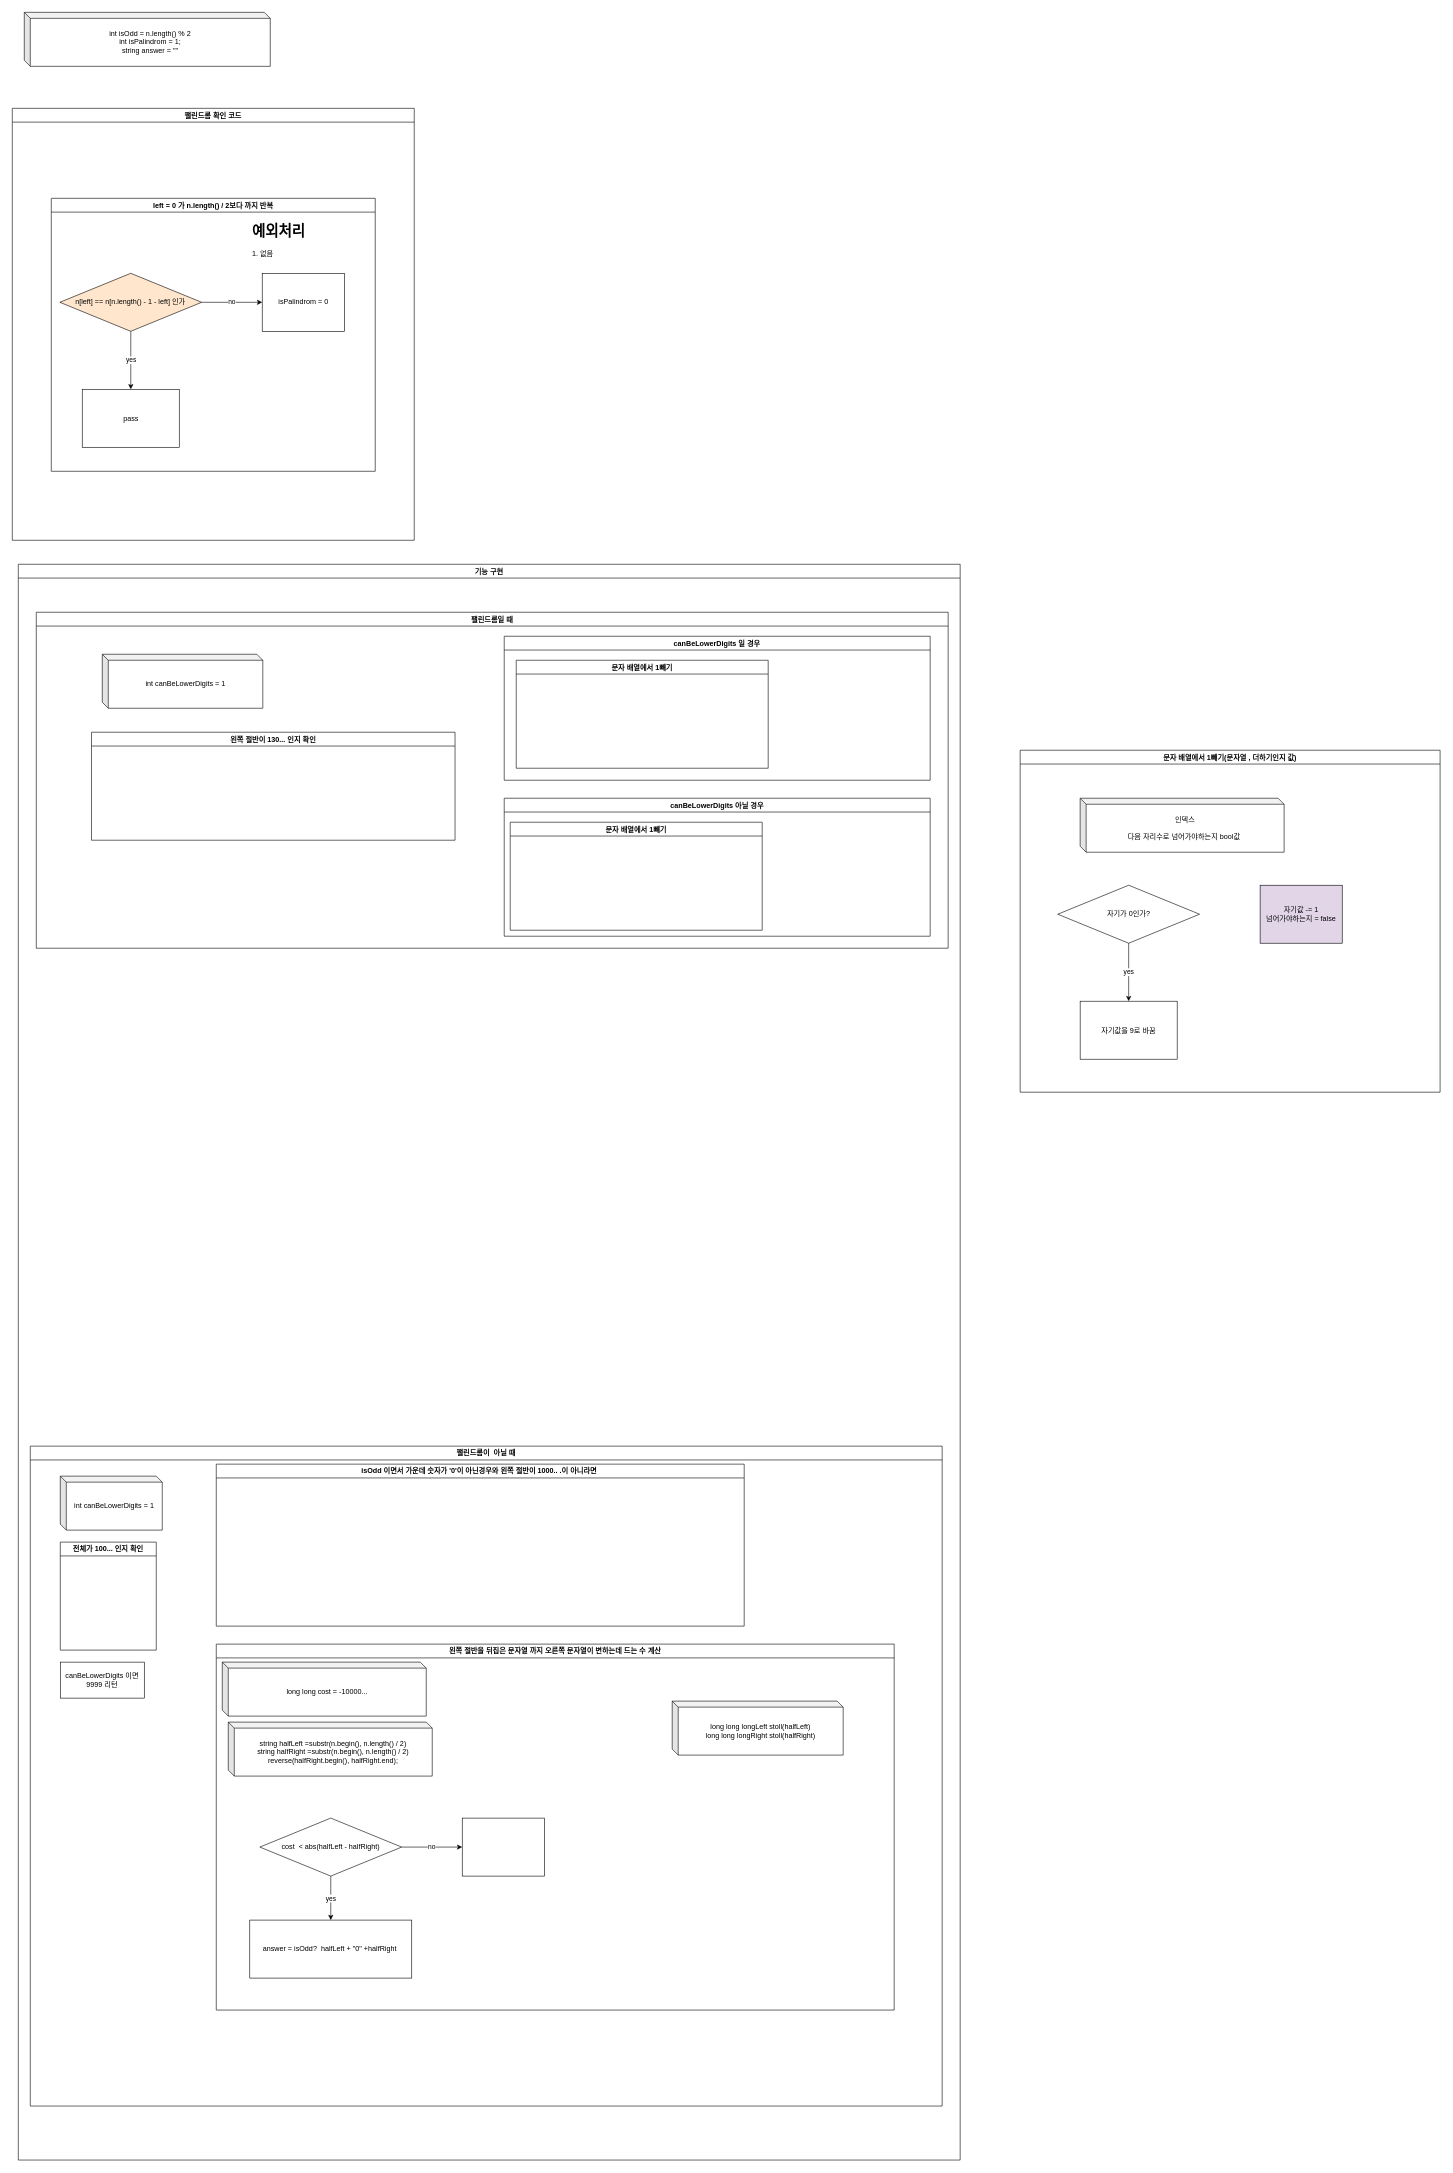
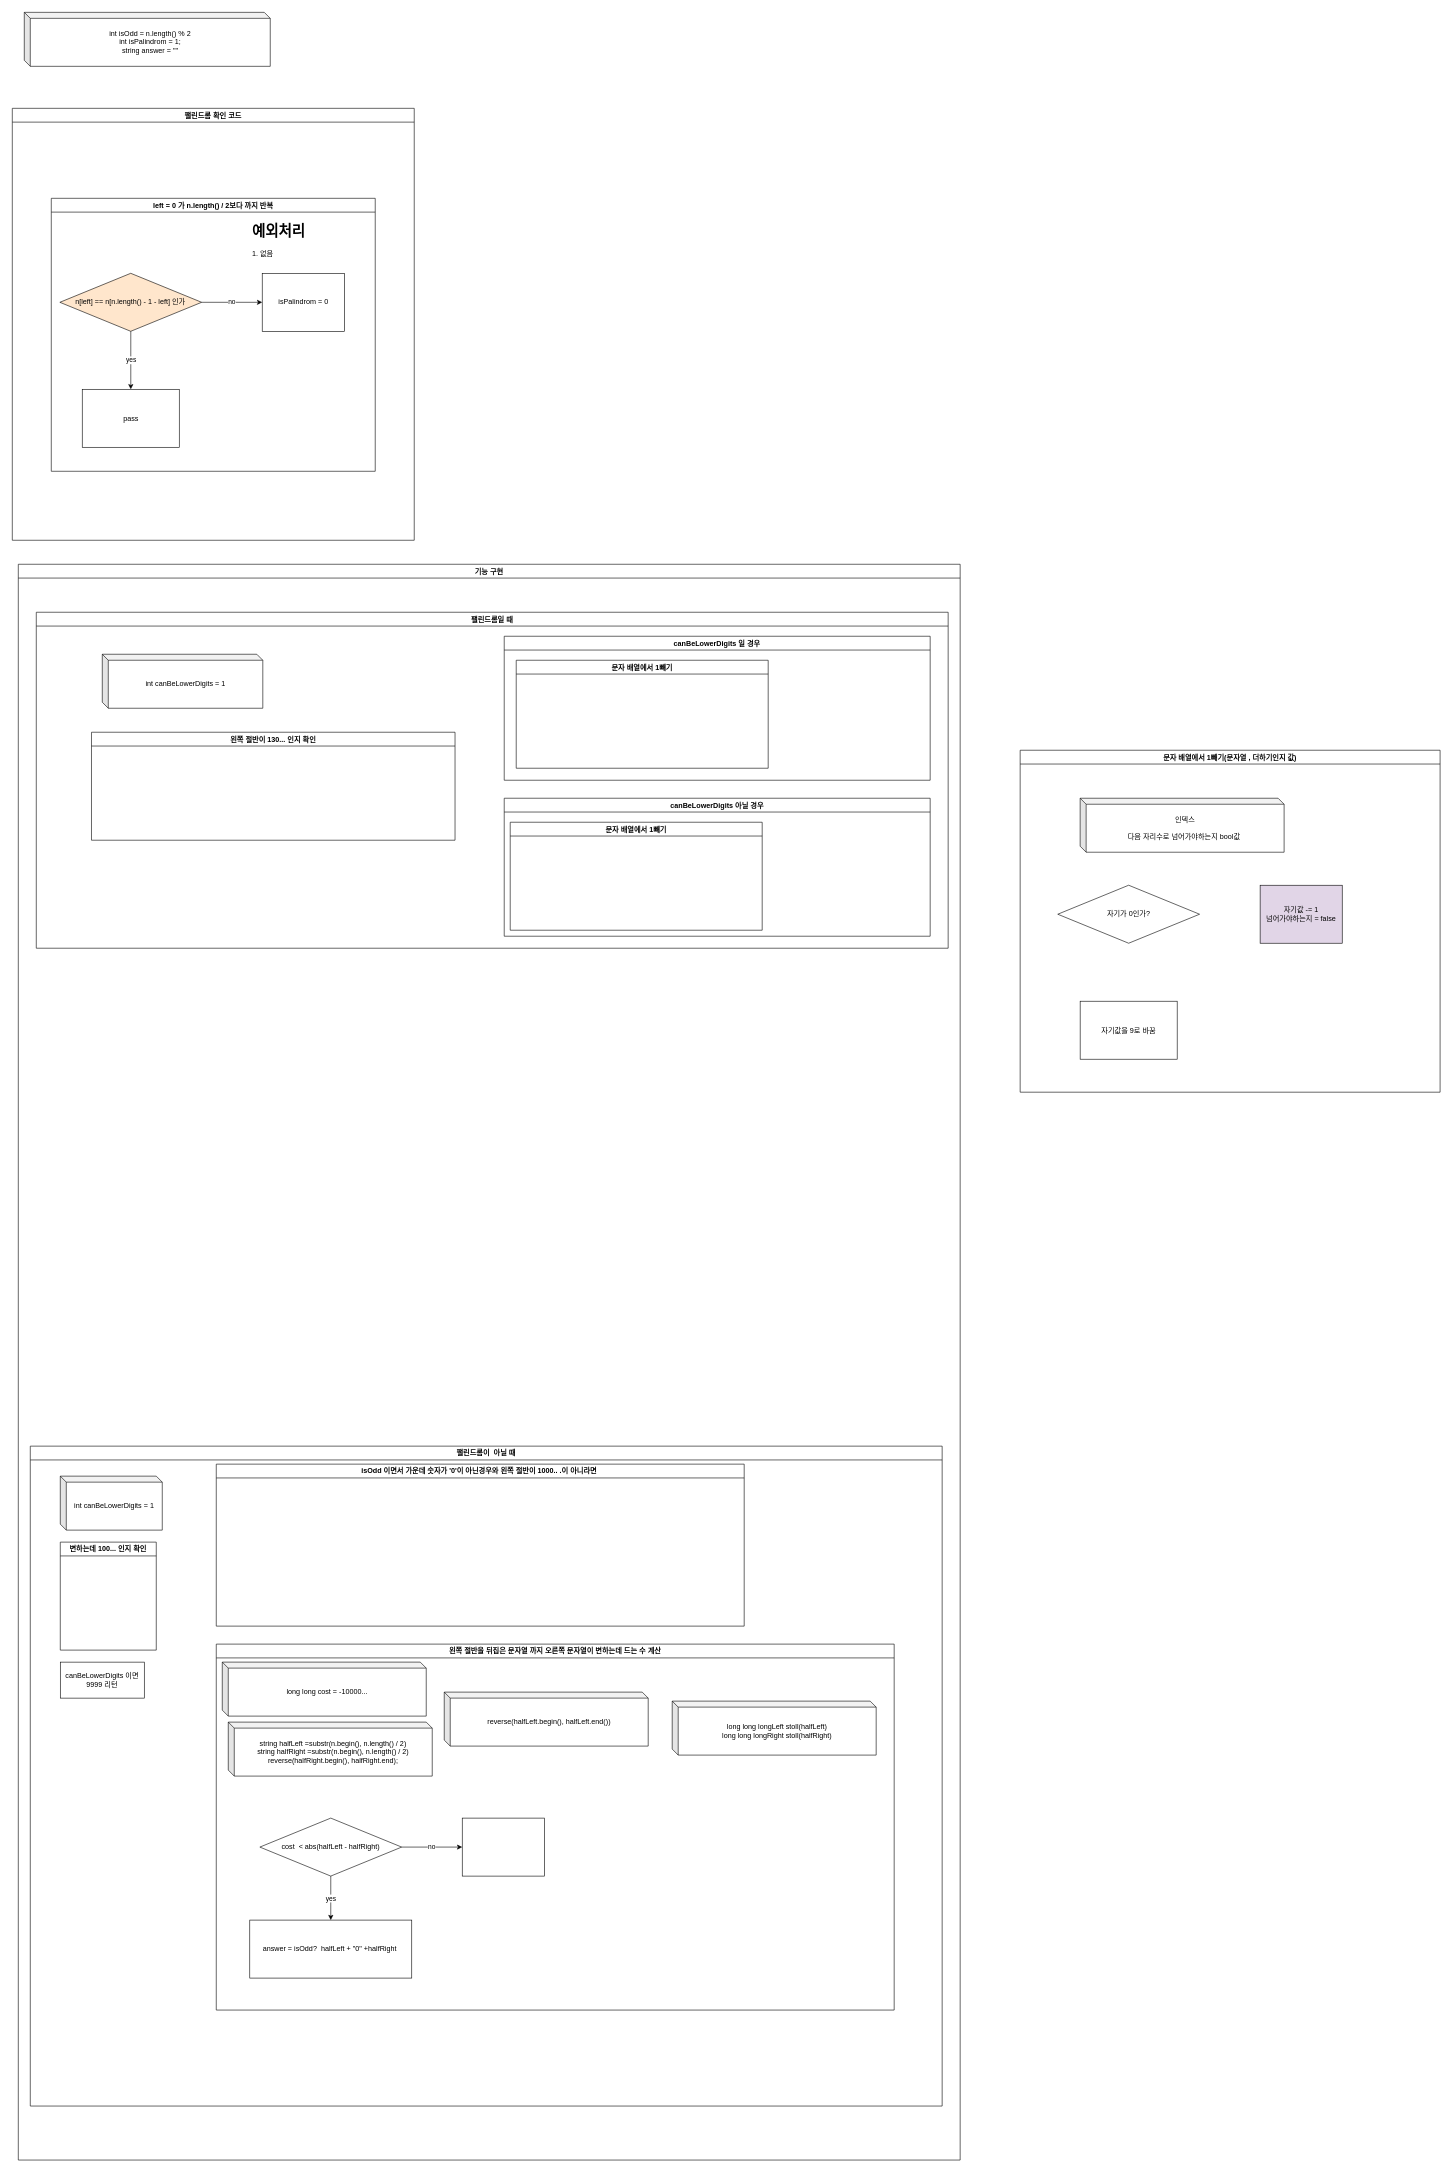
(1129, 971) -> none
(108, 1550) -> (108, 1550)
none -> (546, 1719)
(758, 1728) -> (774, 1728)
